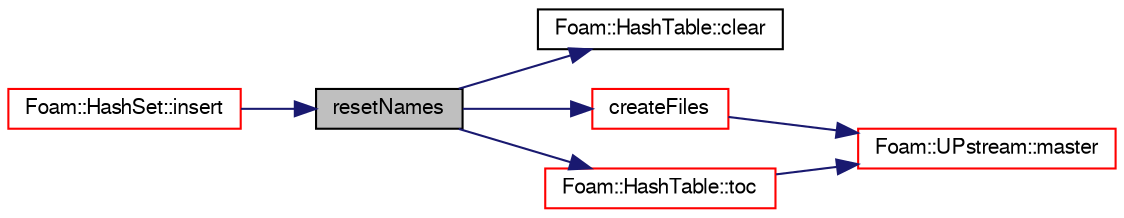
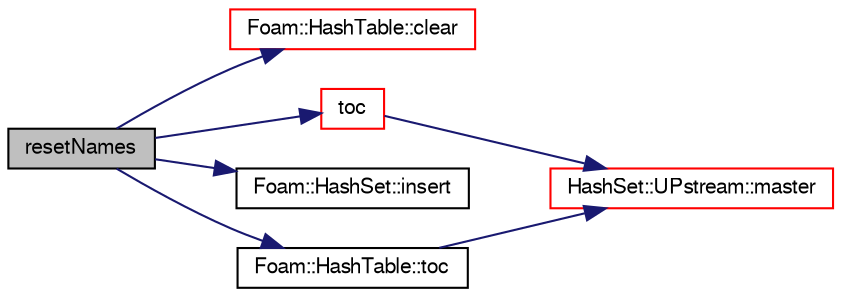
(660, 29) -> (353, 29)
(125, 109) -> (353, 188)
(268, 109) -> (185, 164)
(660, 109) -> (353, 109)
(987, 149) -> (692, 188)
(660, 188) -> (353, 268)
